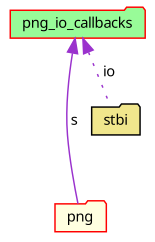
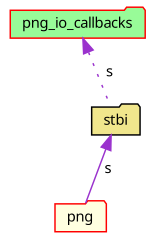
(108, 73) -> (108, 73)
(67, 129) -> (96, 176)
